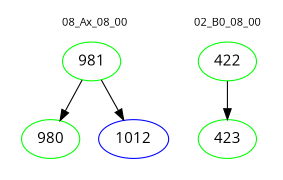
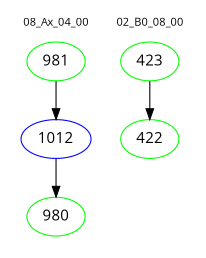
(95, 23) -> (56, 23)
(74, 95) -> (56, 173)
(227, 95) -> (150, 95)
